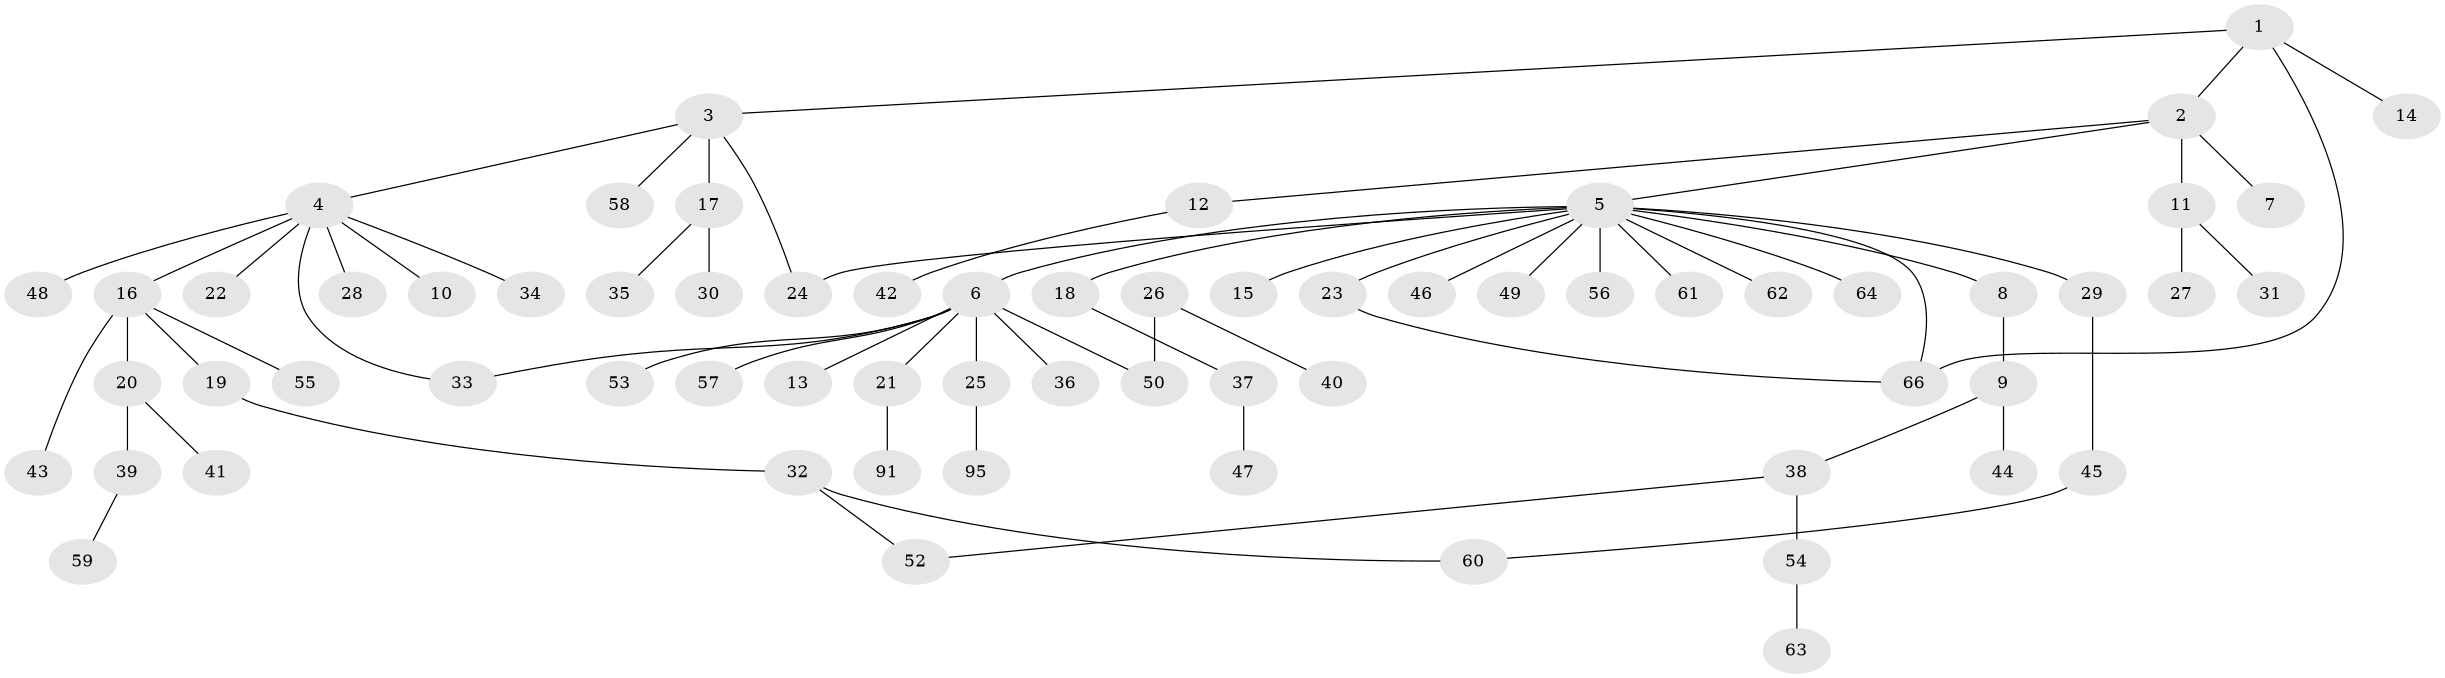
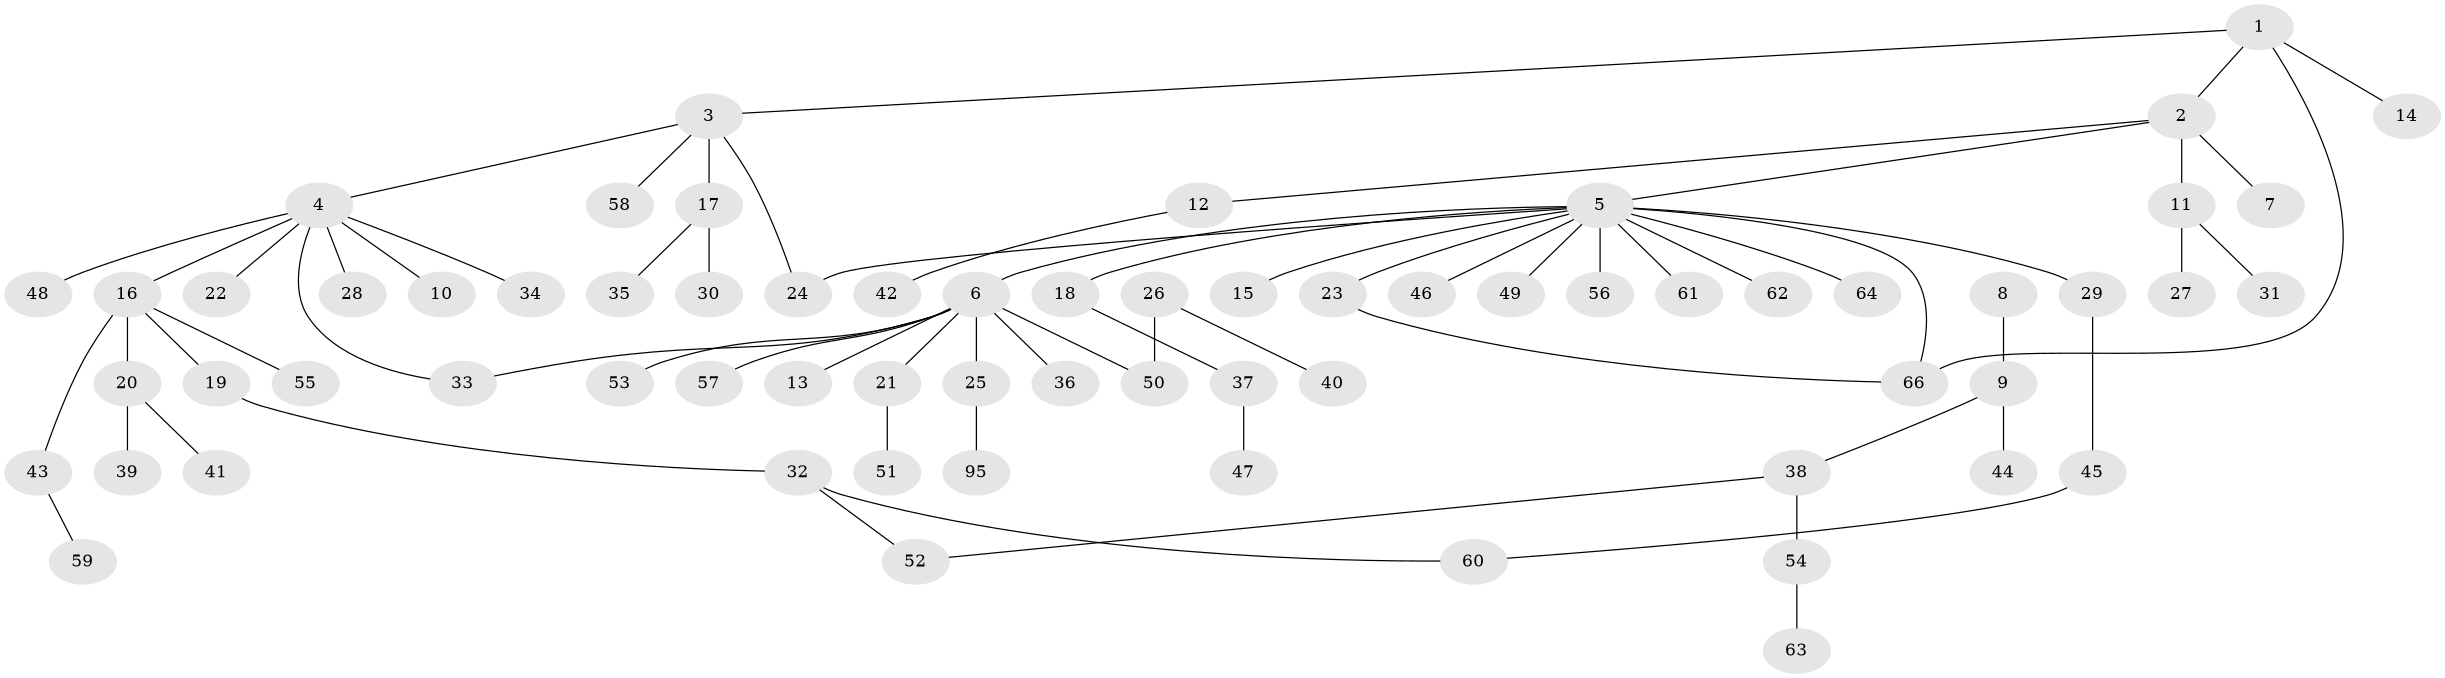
(1806, 238) -> none
(887, 473) -> (887, 473)
(105, 517) -> (61, 517)
